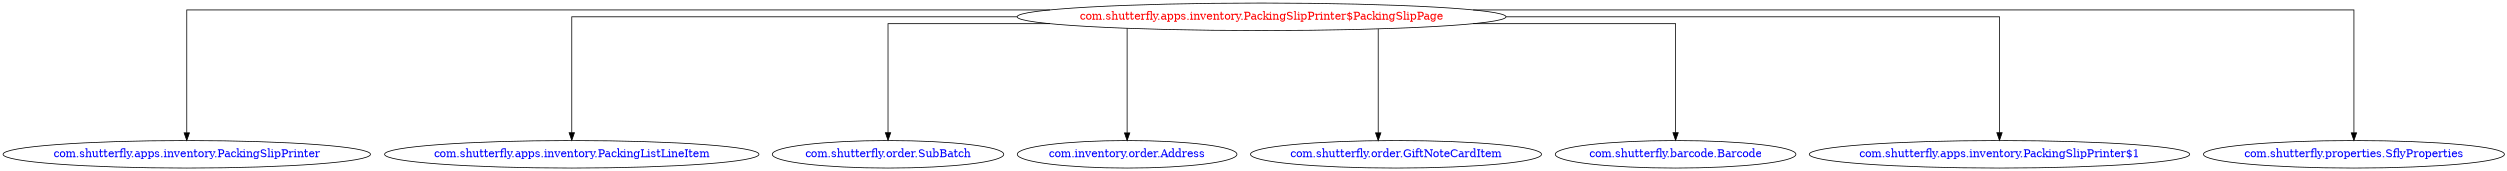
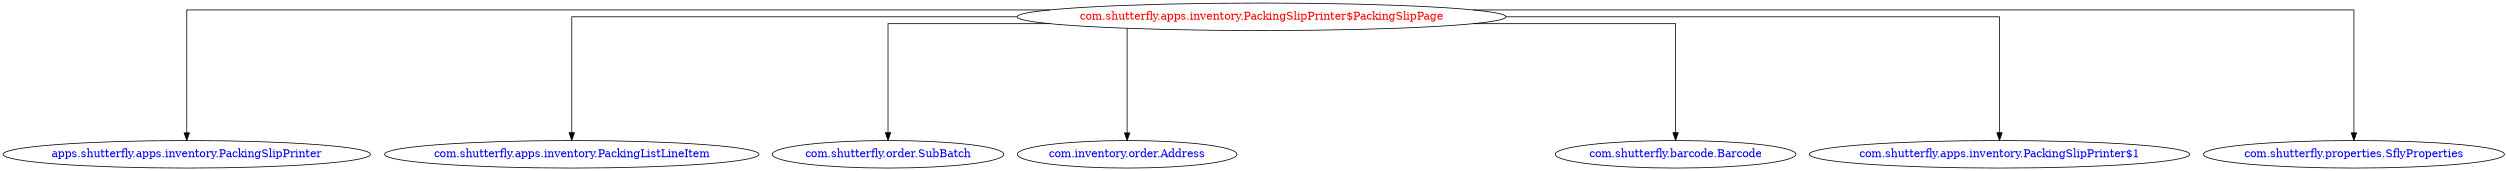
(187, 154) -> (187, 154)
(1396, 154) -> none
